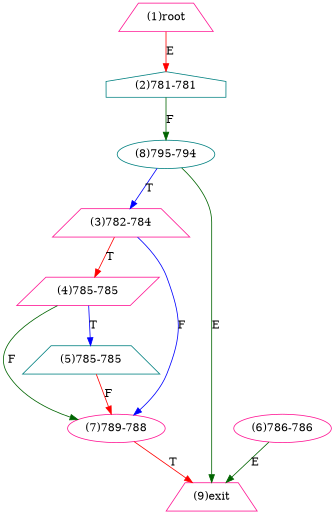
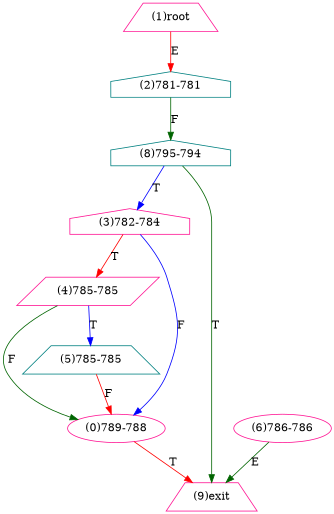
(166, 154) -> (171, 154)
(121, 223) -> (130, 223)
(216, 326) -> (216, 326)
(116, 428) -> (116, 428)
